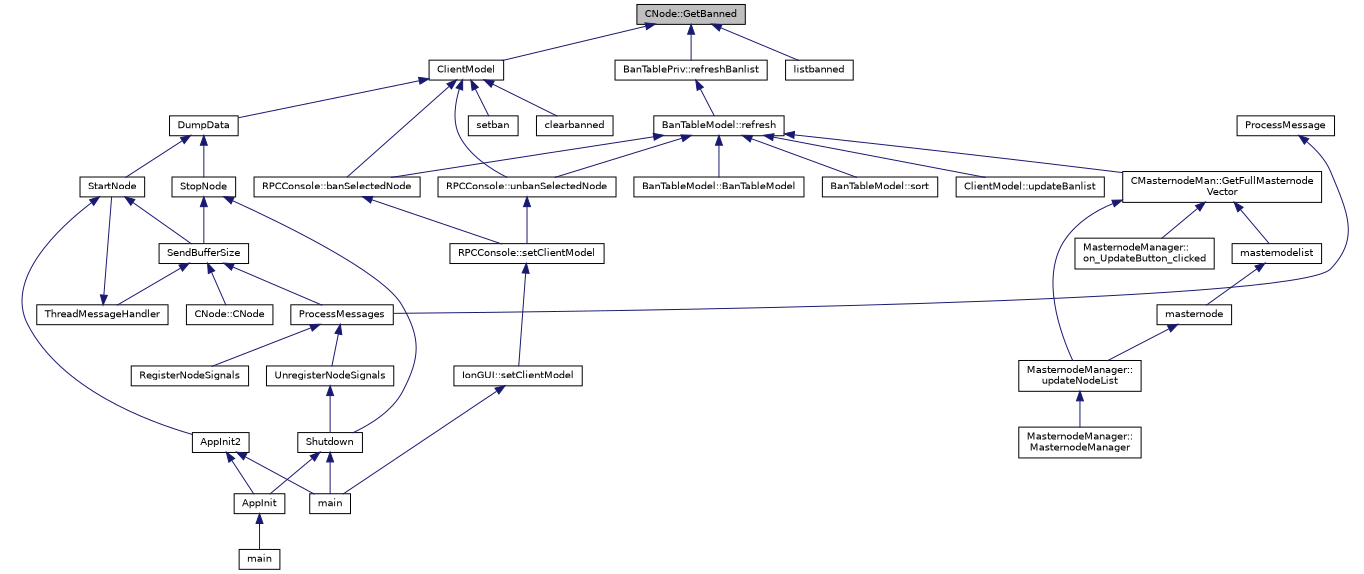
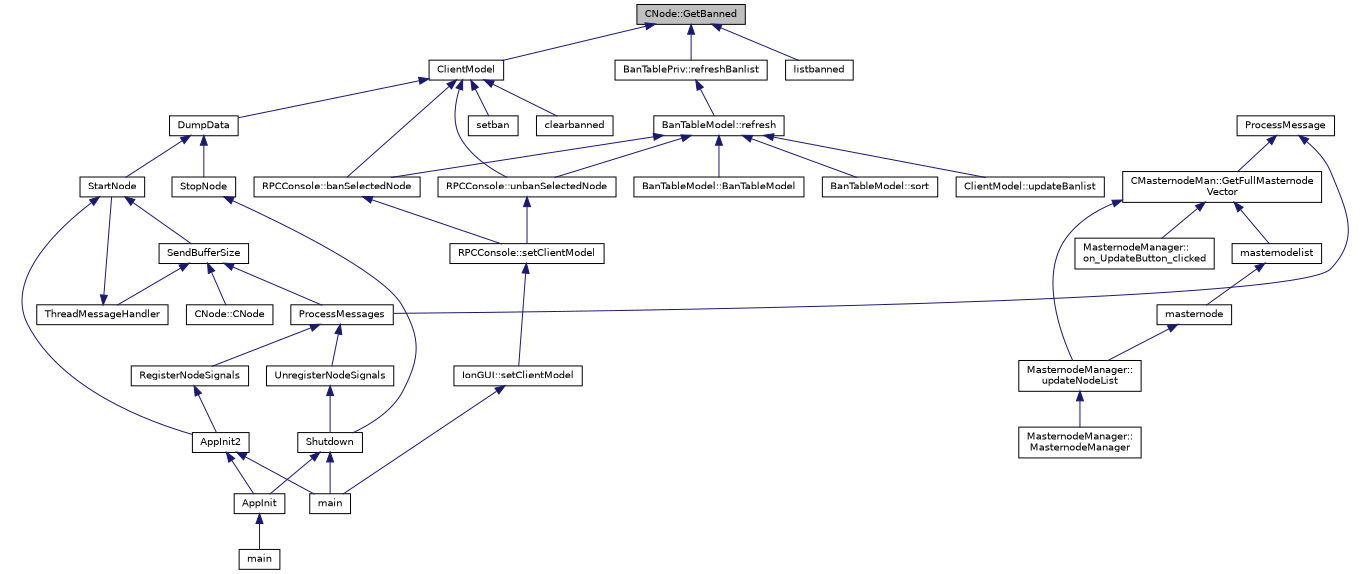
(958, 153) -> (1253, 157)
(204, 225) -> none
none -> (208, 414)
